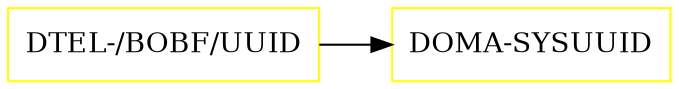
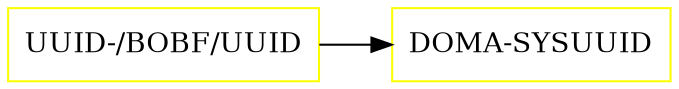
(164, 45) -> (164, 45)
